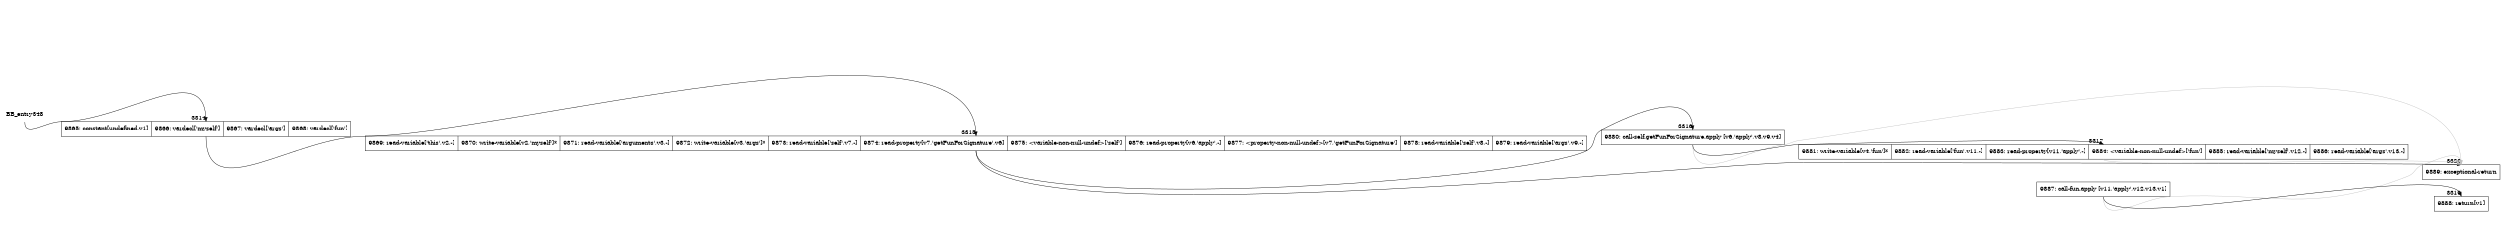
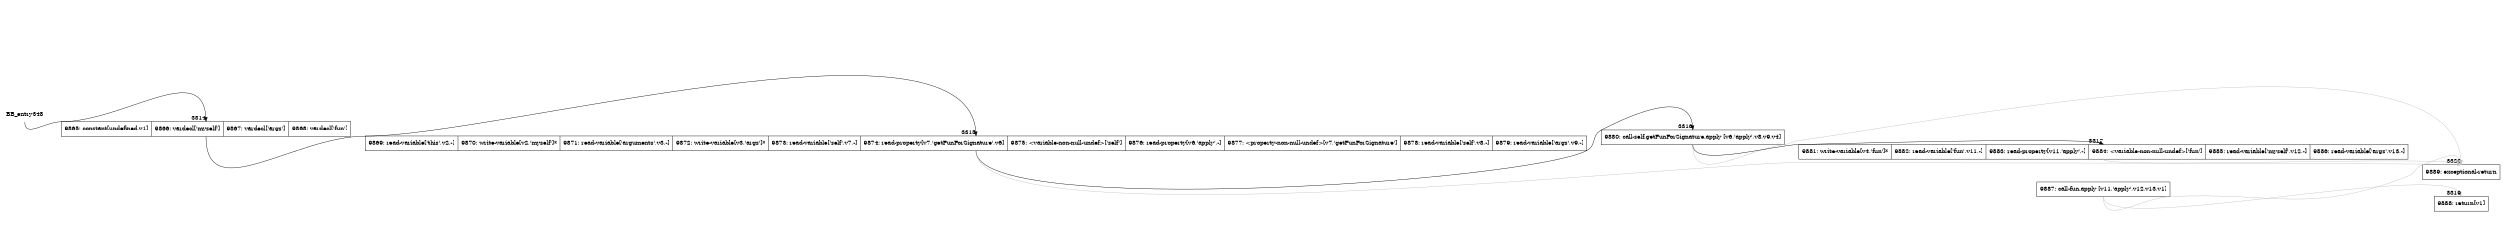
(1711, 168) -> (1711, 168)
(2290, 196) -> (2290, 196)
